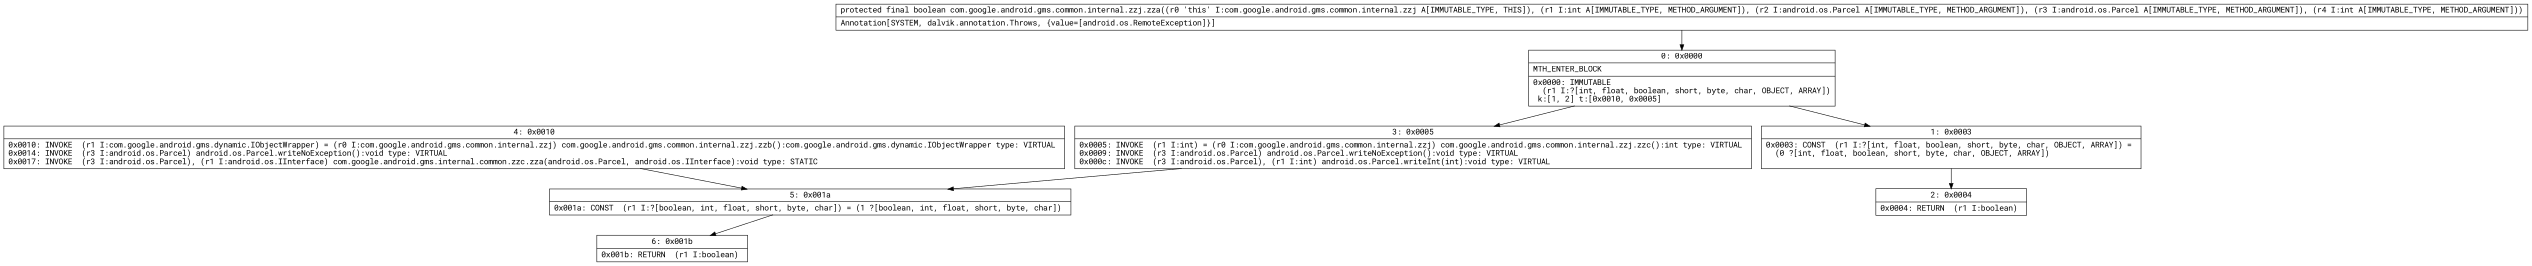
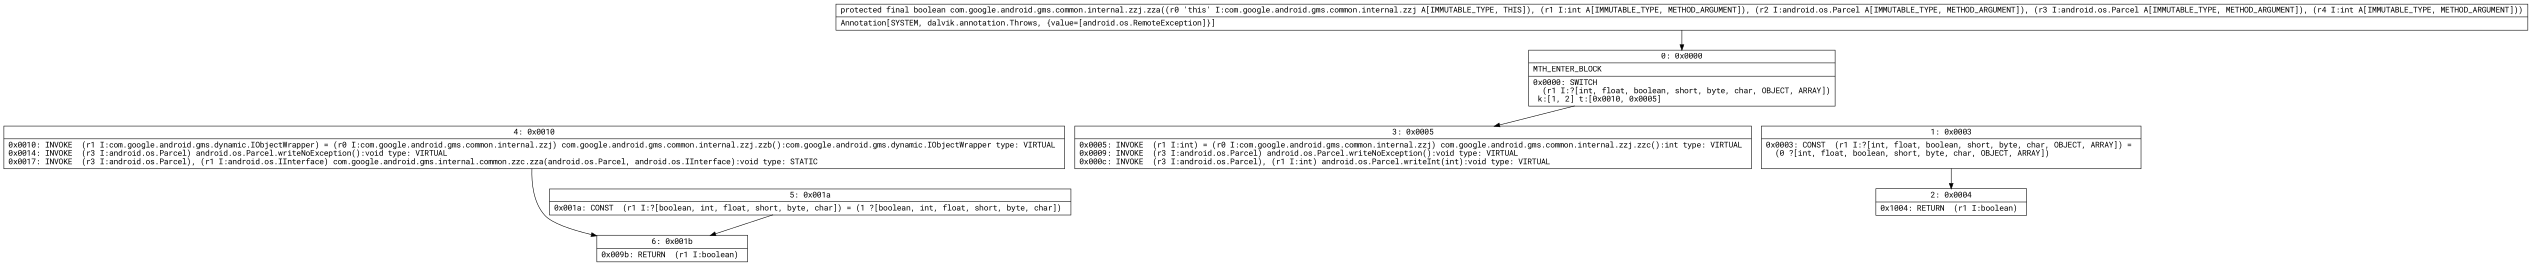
(1577, 83) -> (1570, 83)
(1827, 115) -> none
(691, 178) -> (545, 216)
(1068, 179) -> none
(1951, 208) -> (1951, 208)
(672, 255) -> (672, 255)
